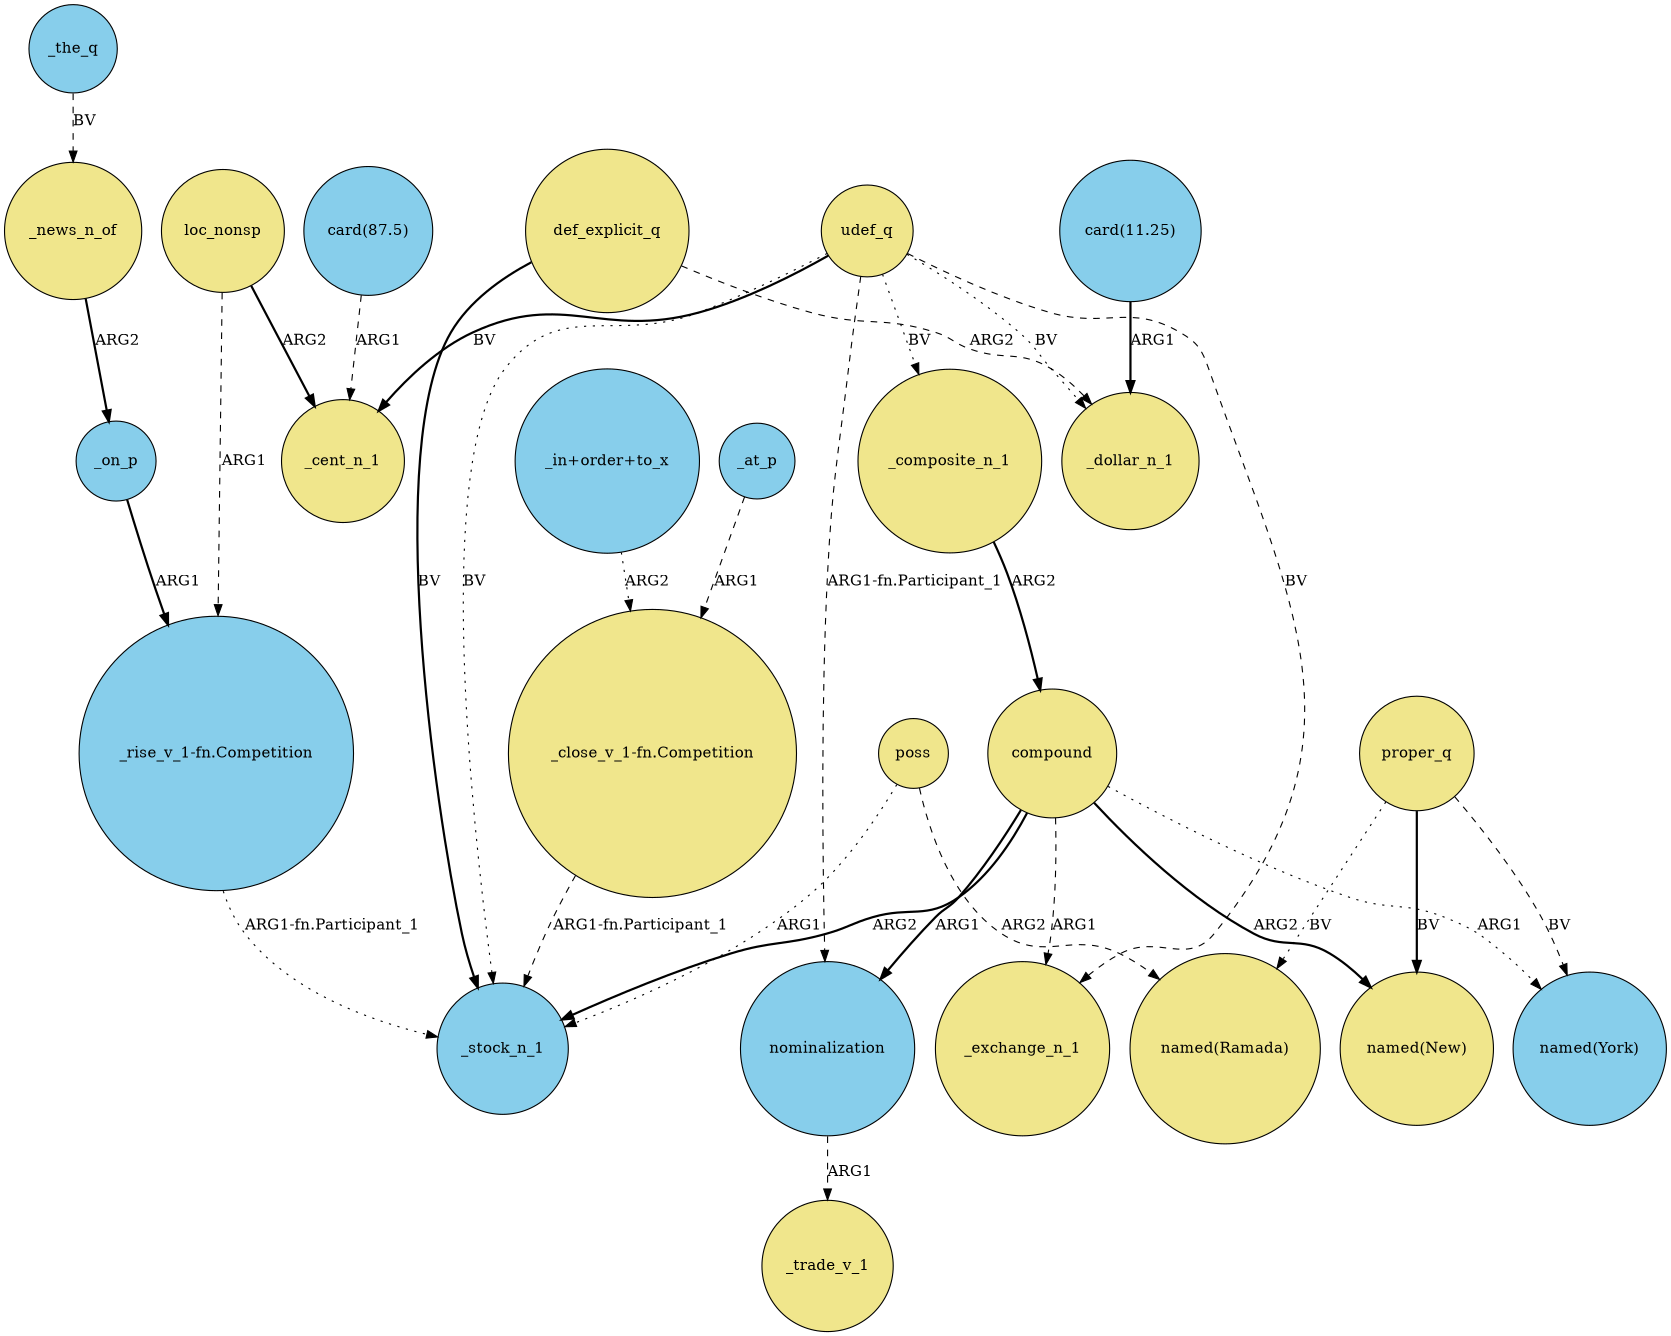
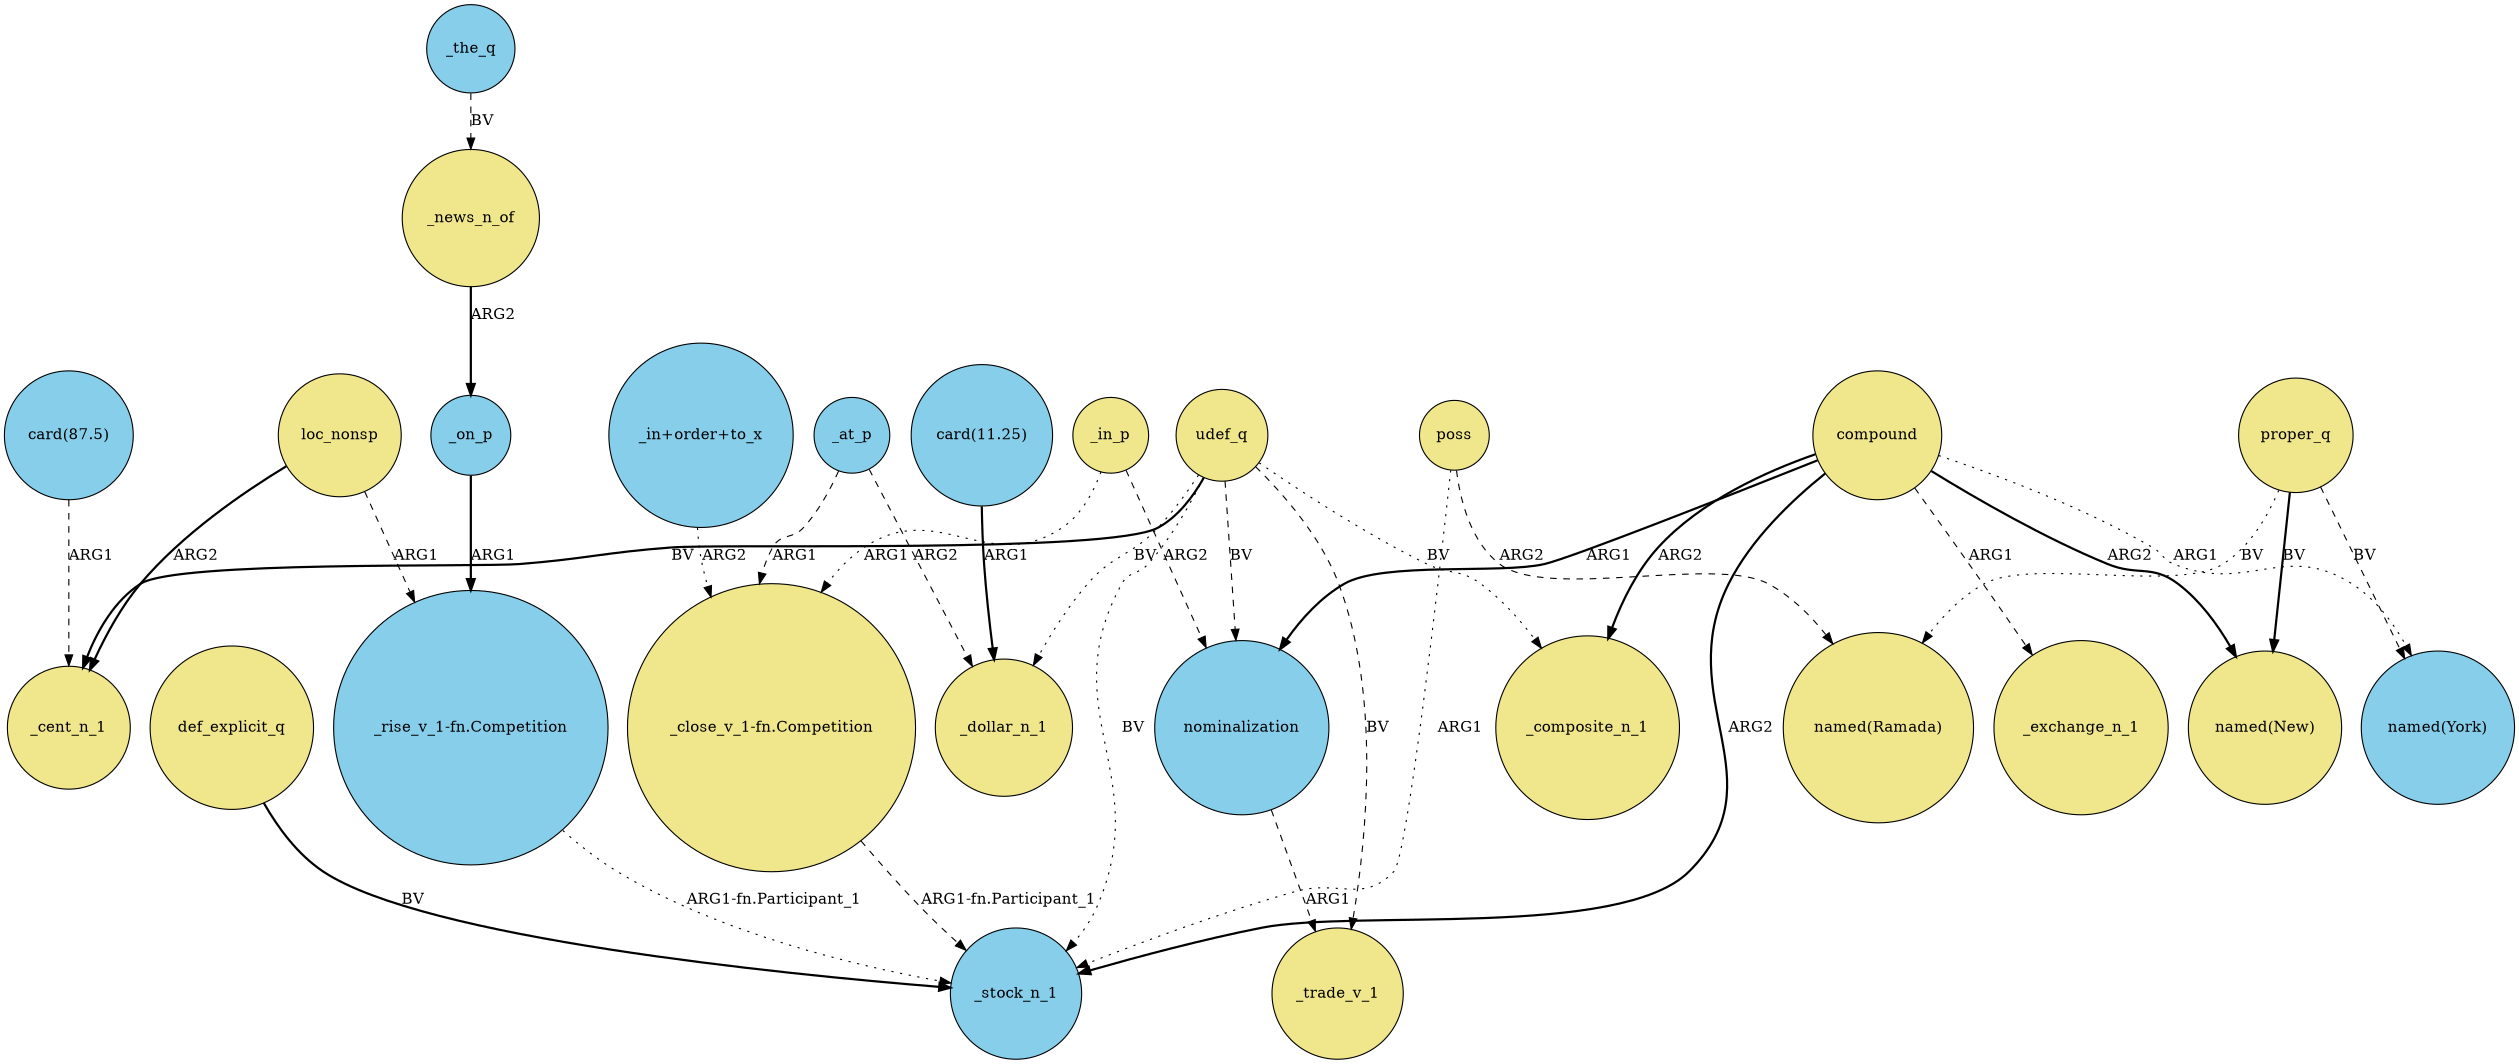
(887, 323) -> (918, 563)
none -> (1111, 435)
(1276, 559) -> (1361, 678)
(915, 581) -> (1241, 556)
(1019, 609) -> (1692, 517)
